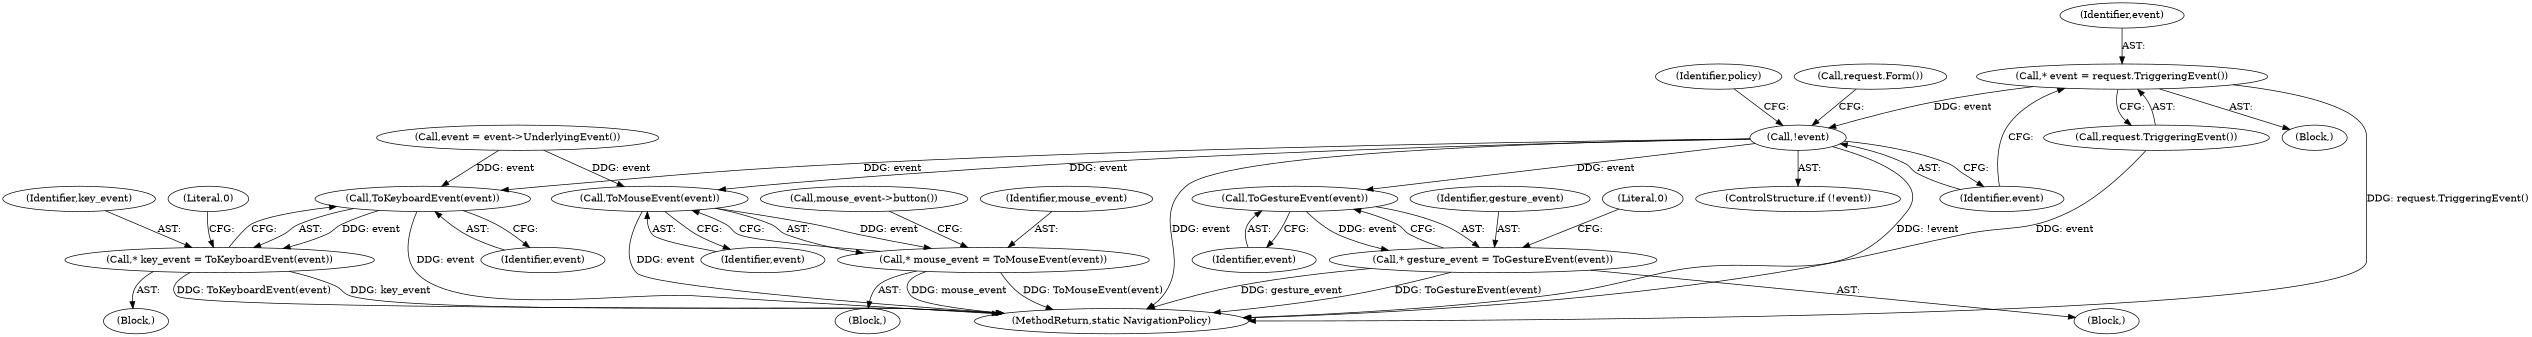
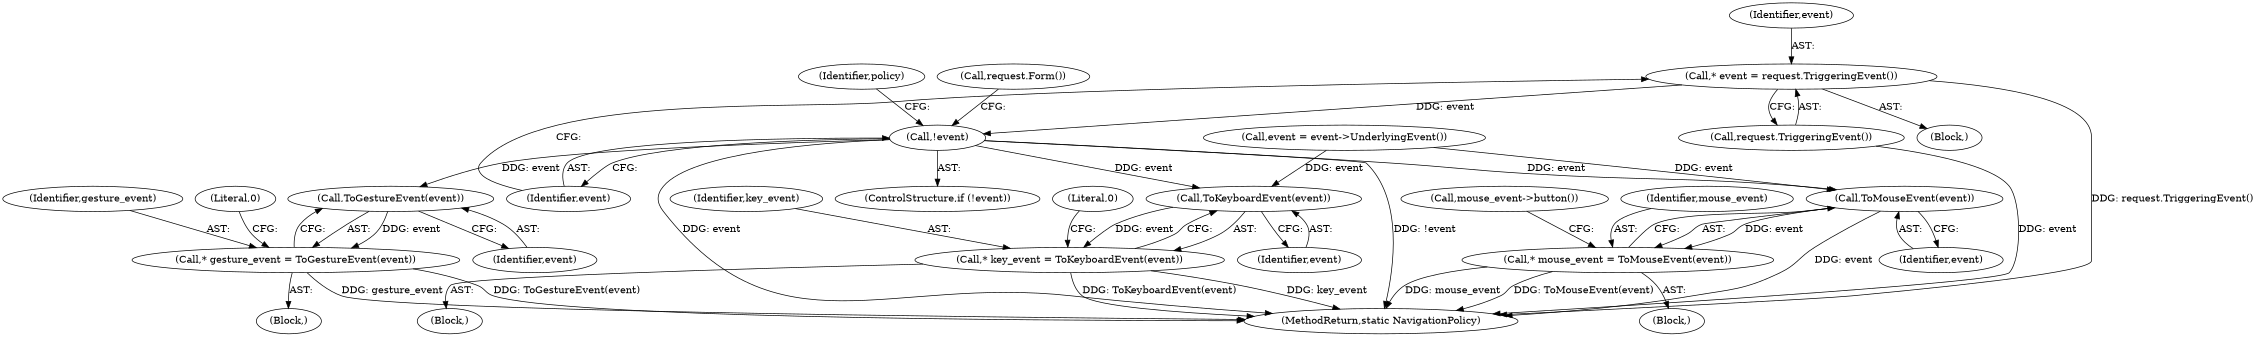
(670, 296) -> none
